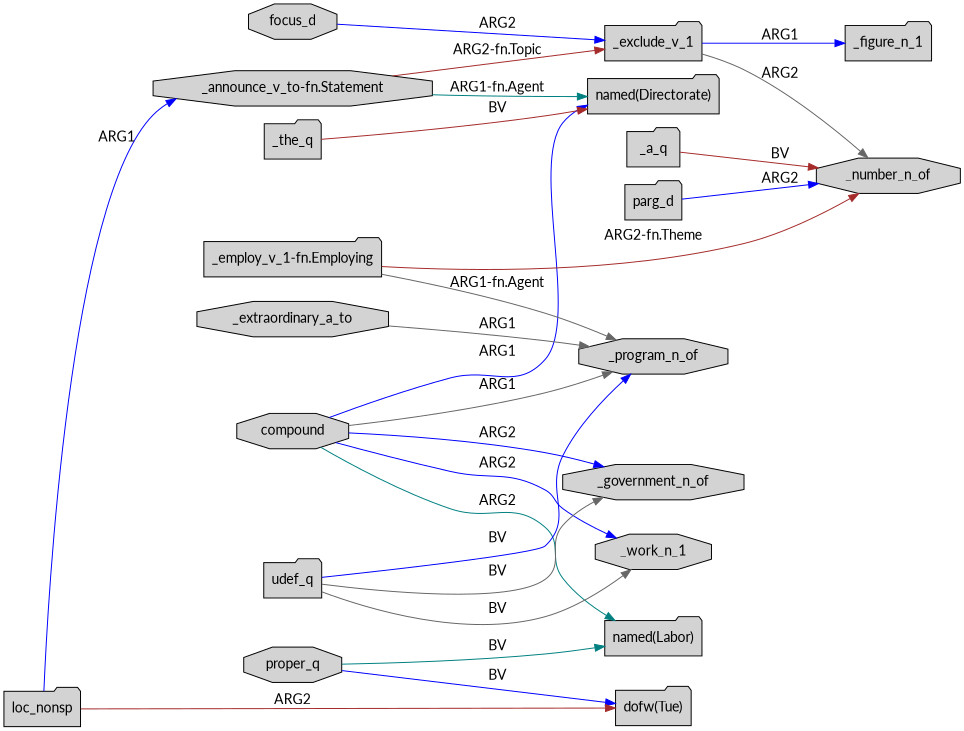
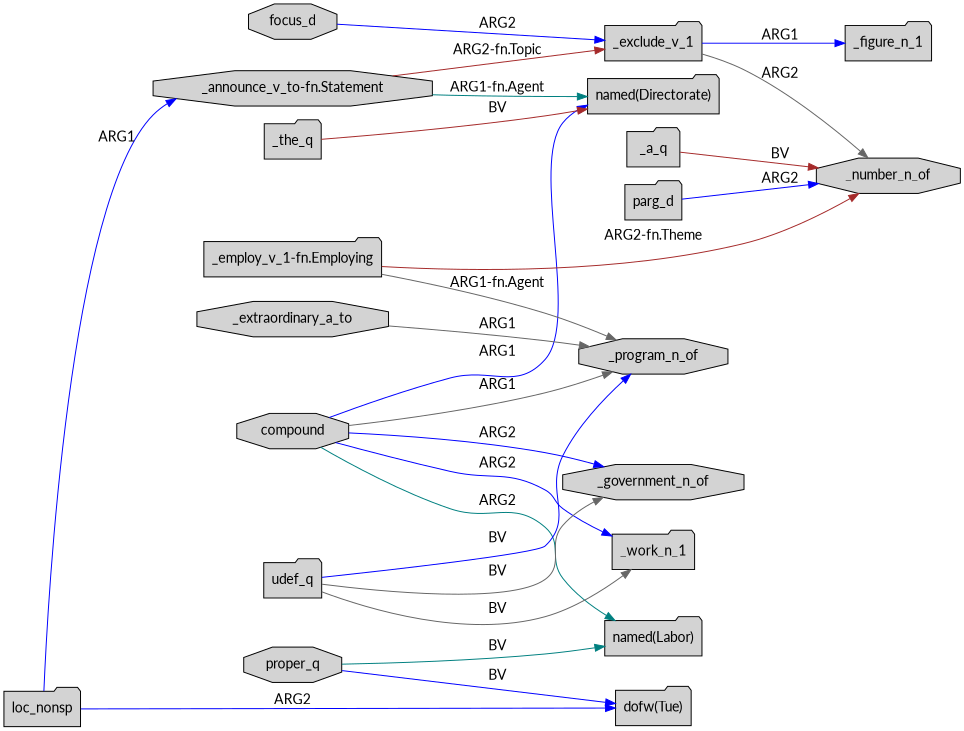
(653, 552) -> (653, 552)
(343, 708) -> (343, 708)
